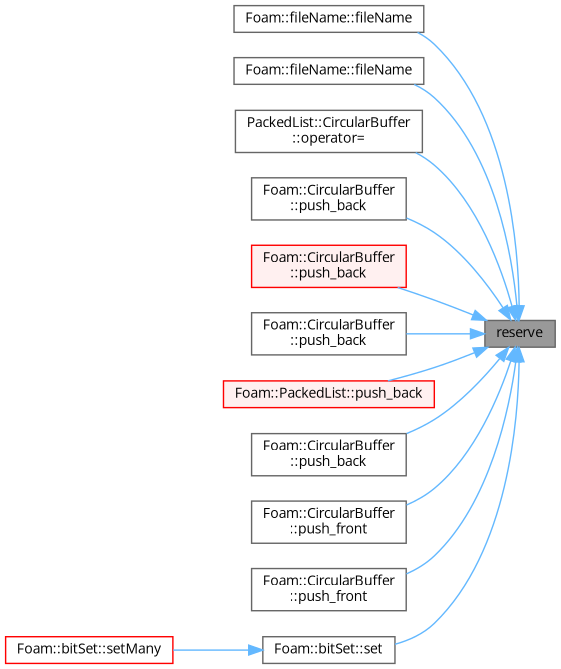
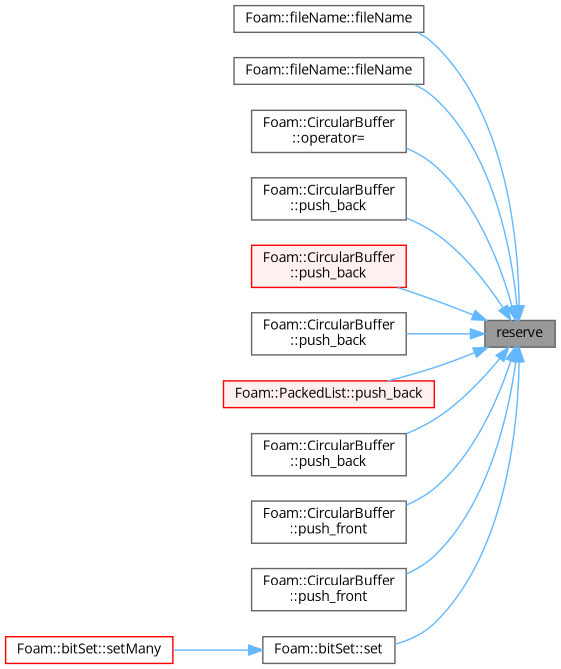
(329, 131) -> (329, 131)
